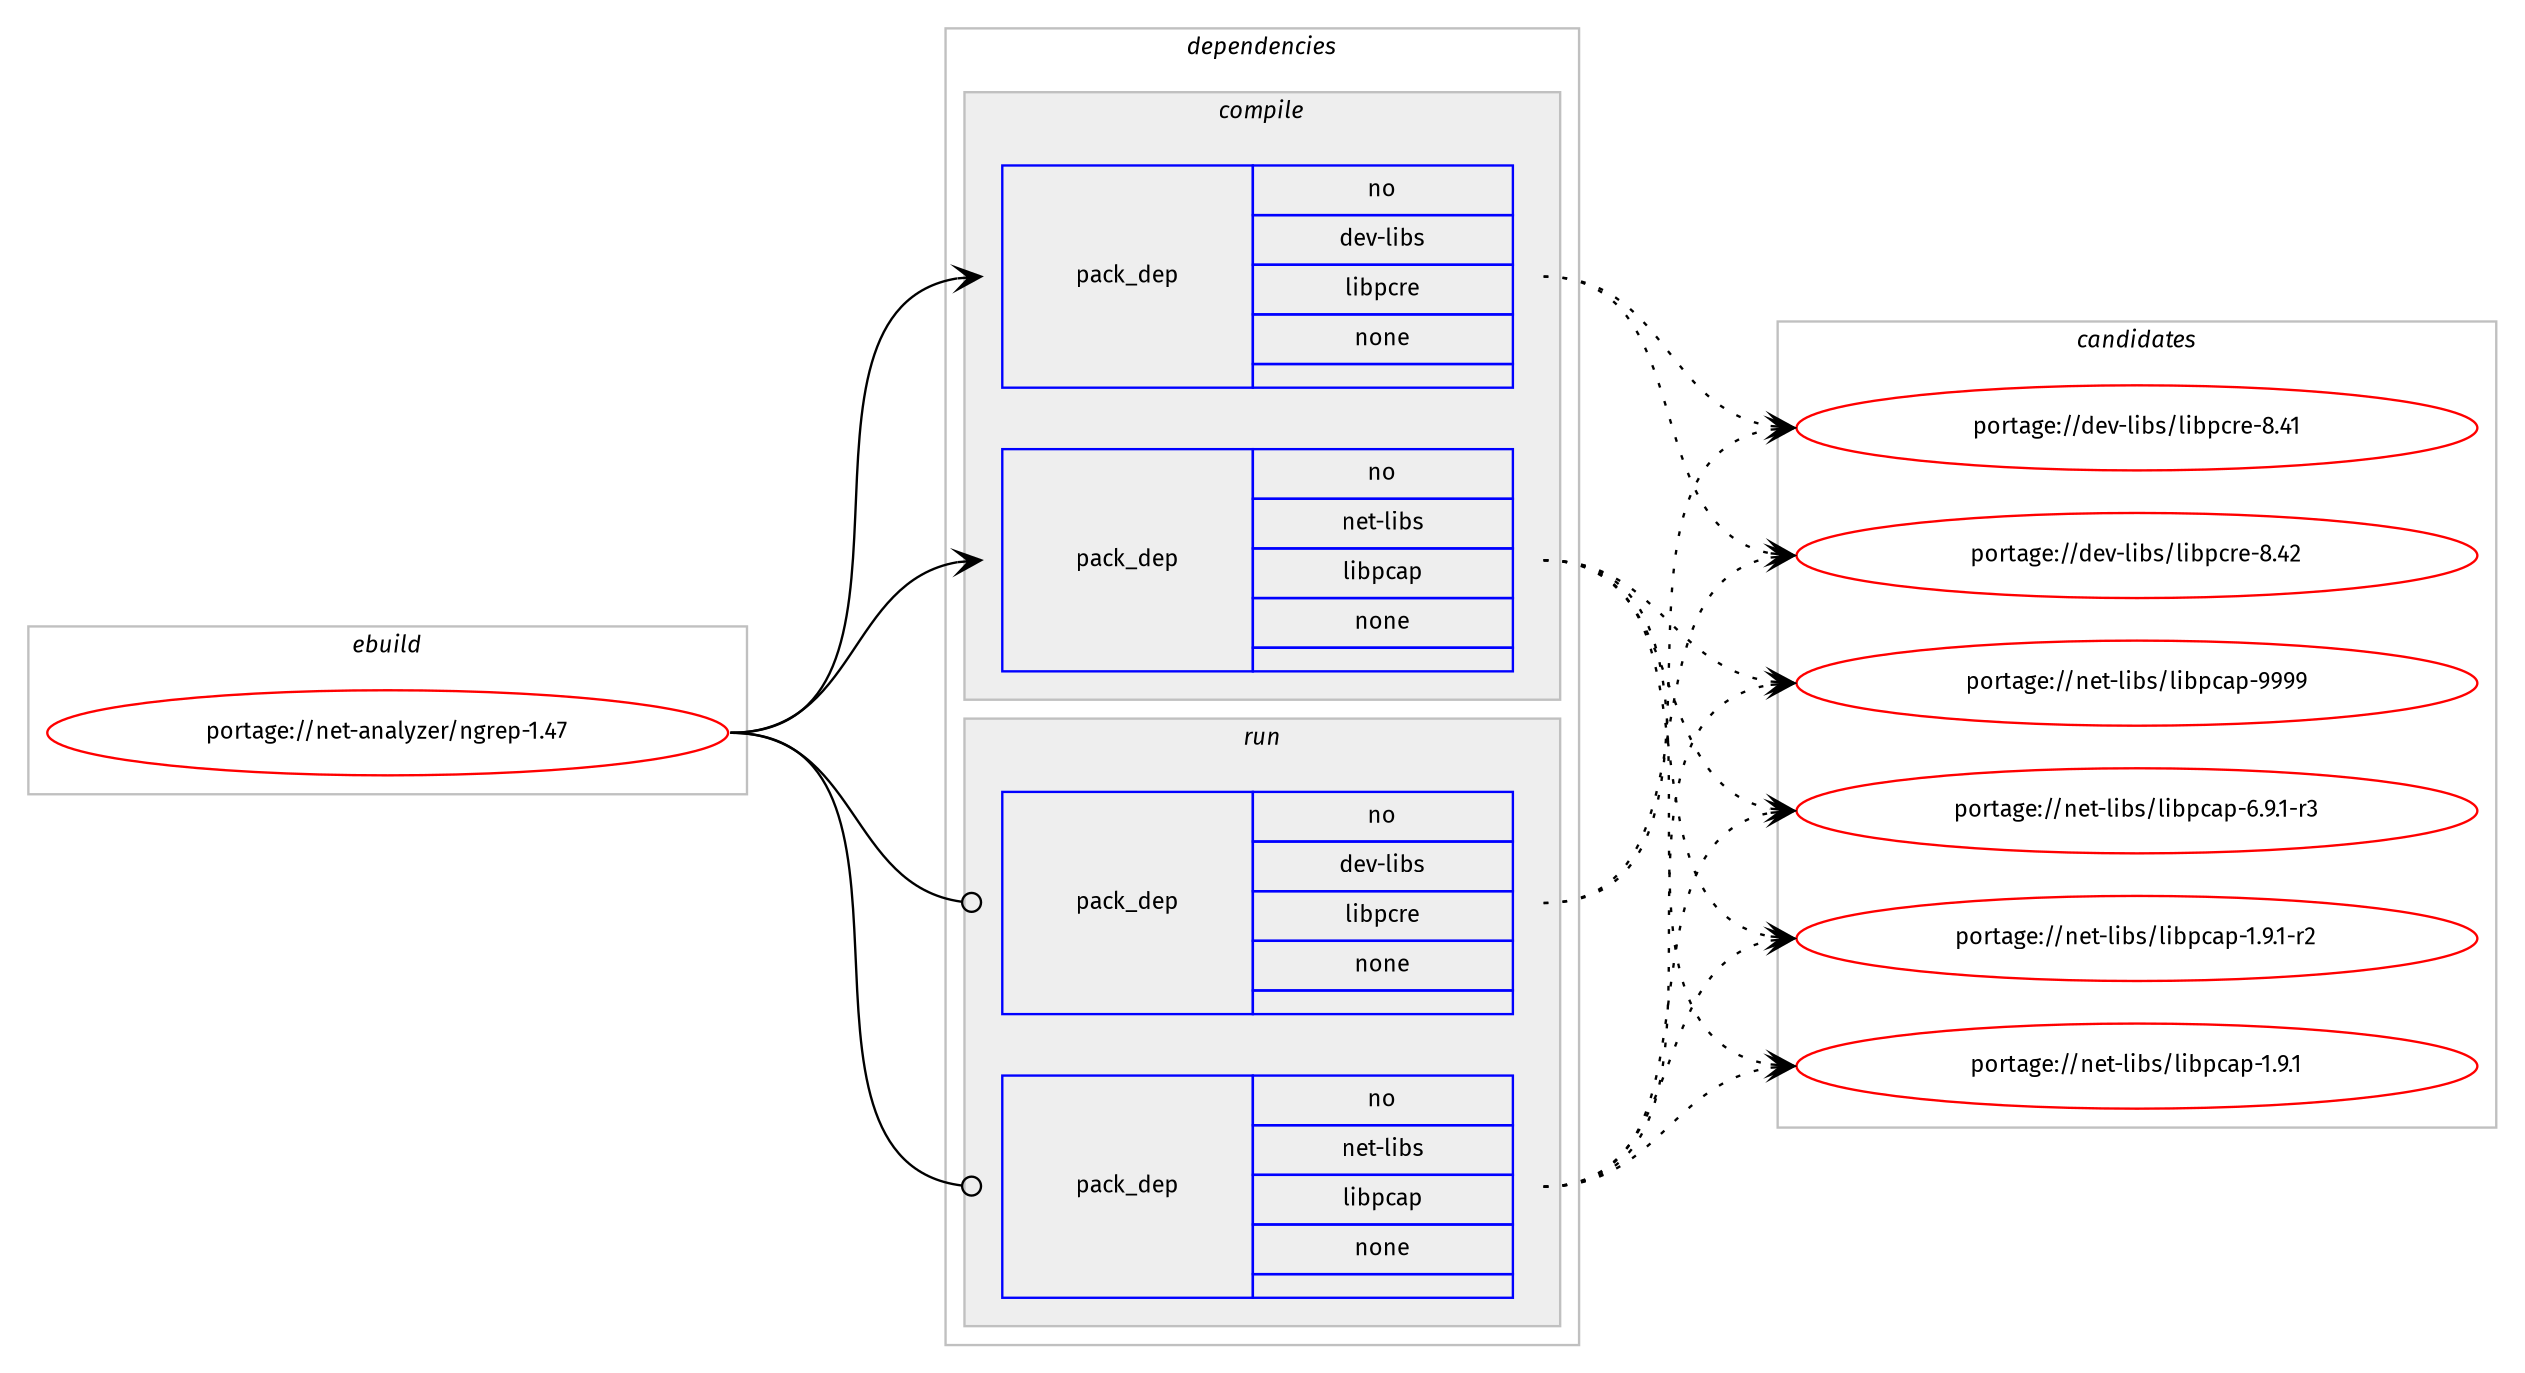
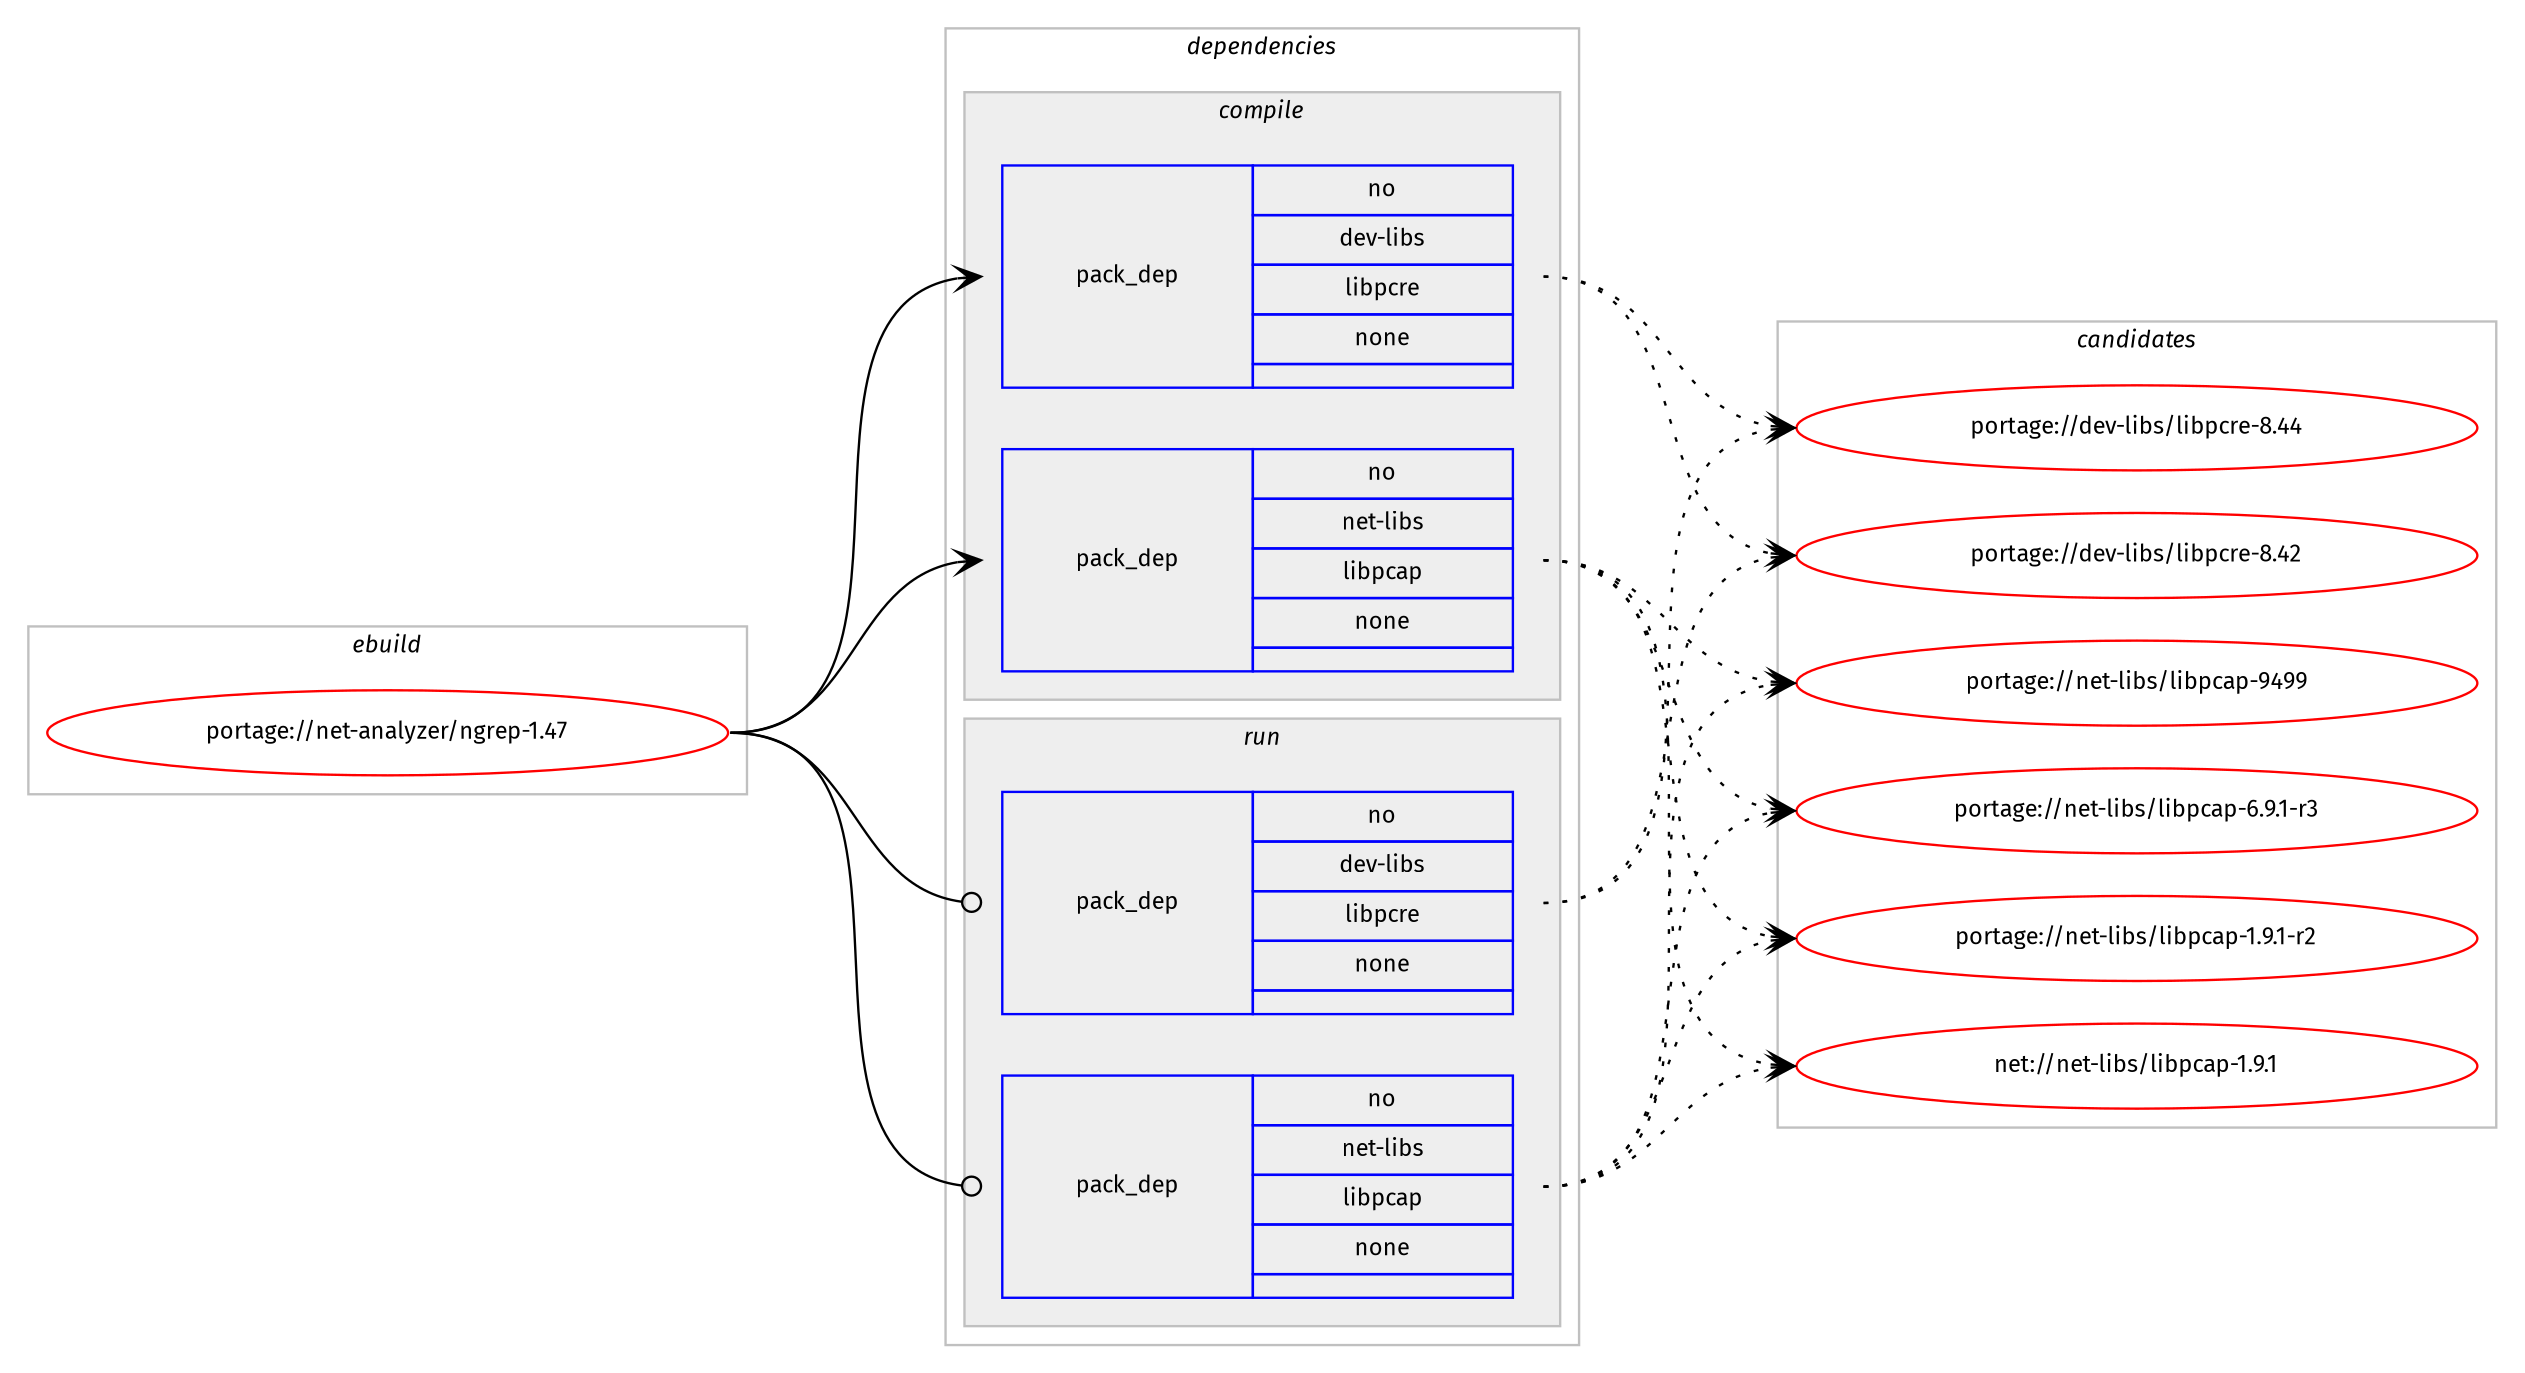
(2137, 428) -> (2137, 428)
(2137, 683) -> (2137, 683)
(2137, 1066) -> (2137, 1066)
